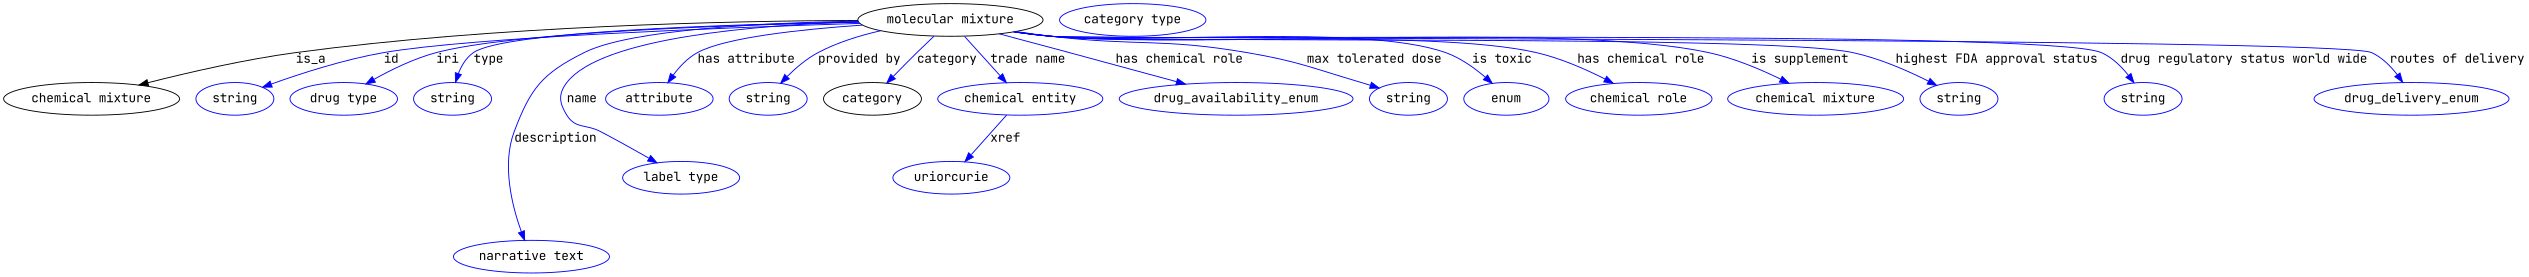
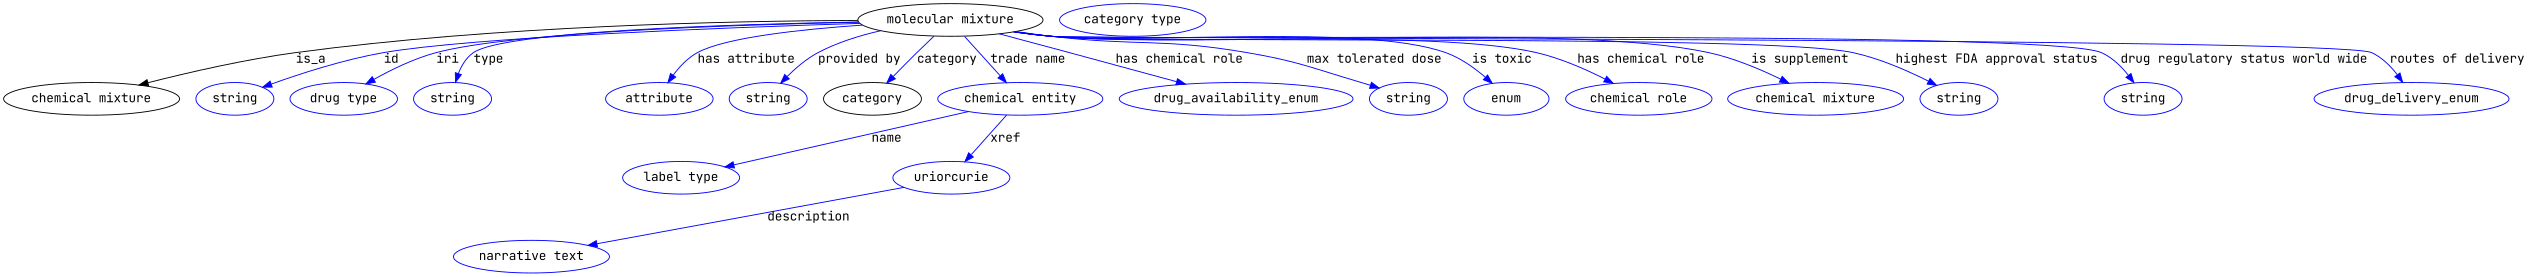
(615, 42) -> (751, 216)
(644, 45) -> (851, 138)
